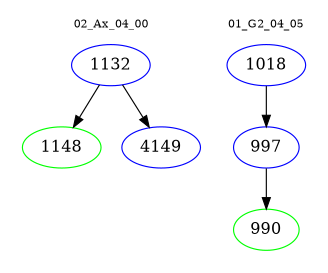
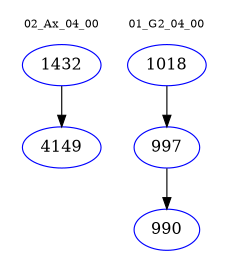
(266, 25) -> (167, 25)
(111, 65) -> (62, 65)
(62, 147) -> none
(266, 230) -> (167, 230)
